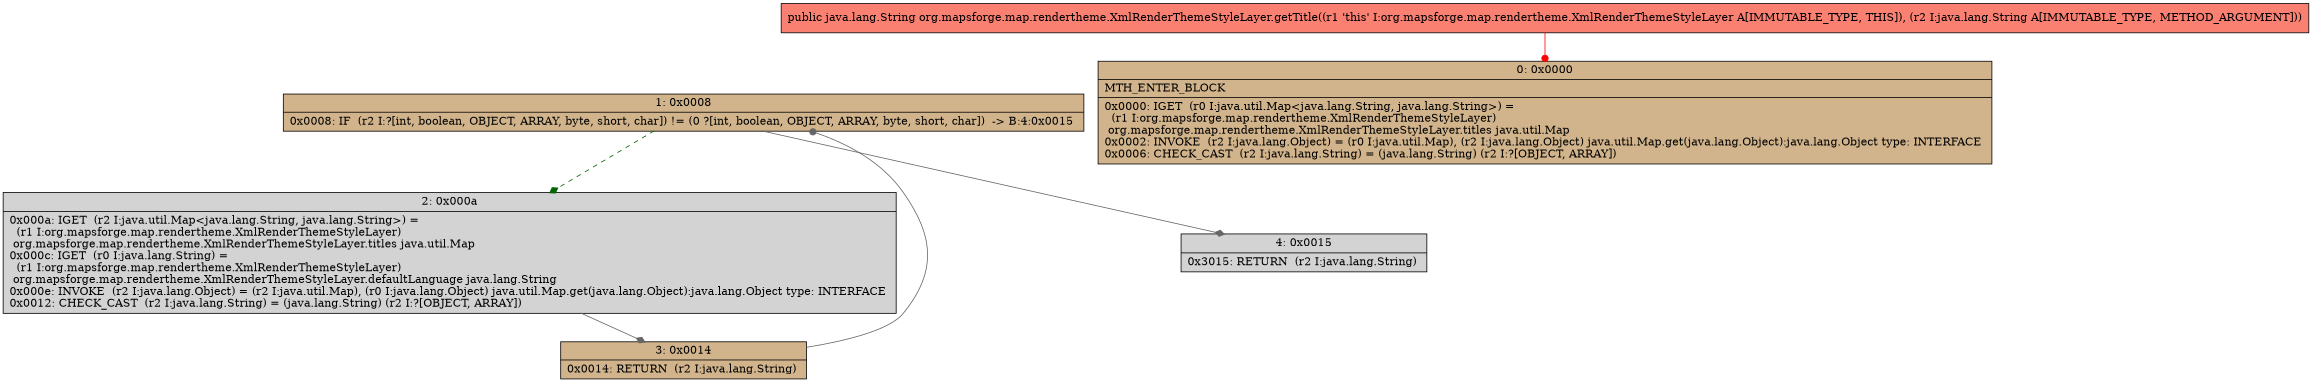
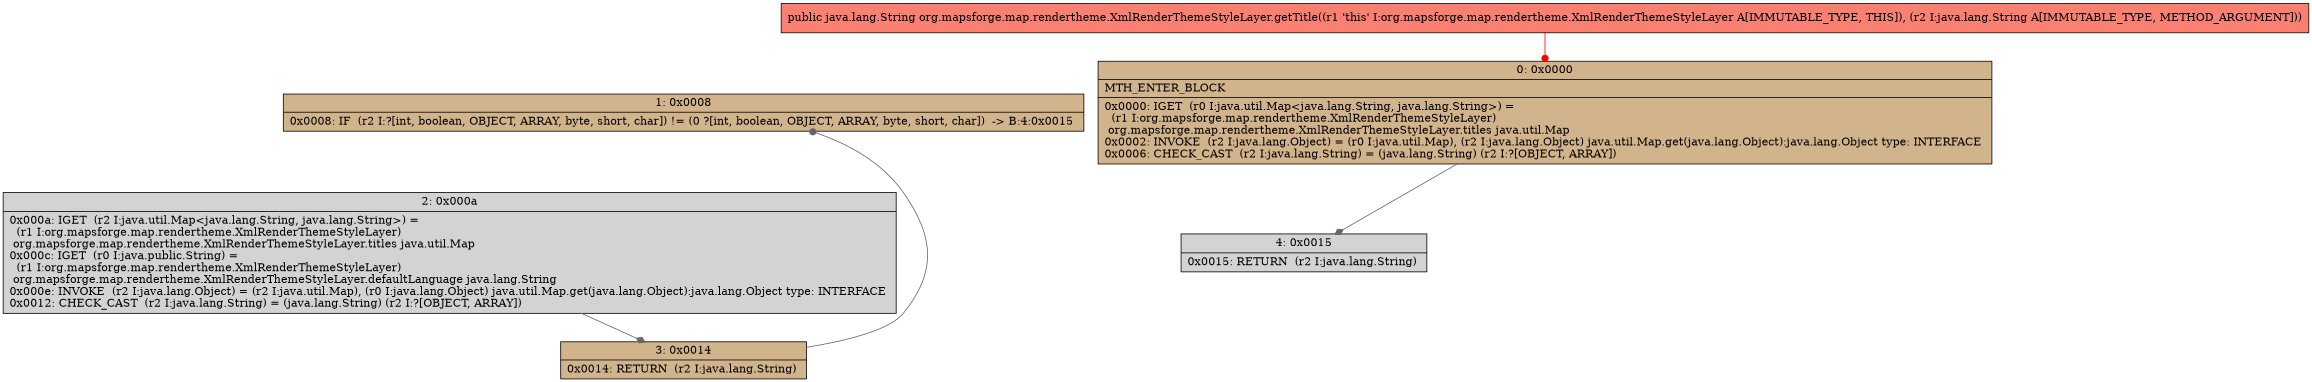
(606, 159) -> none
(988, 182) -> (1400, 197)
(121, 256) -> (126, 256)
(1304, 262) -> (1304, 262)
